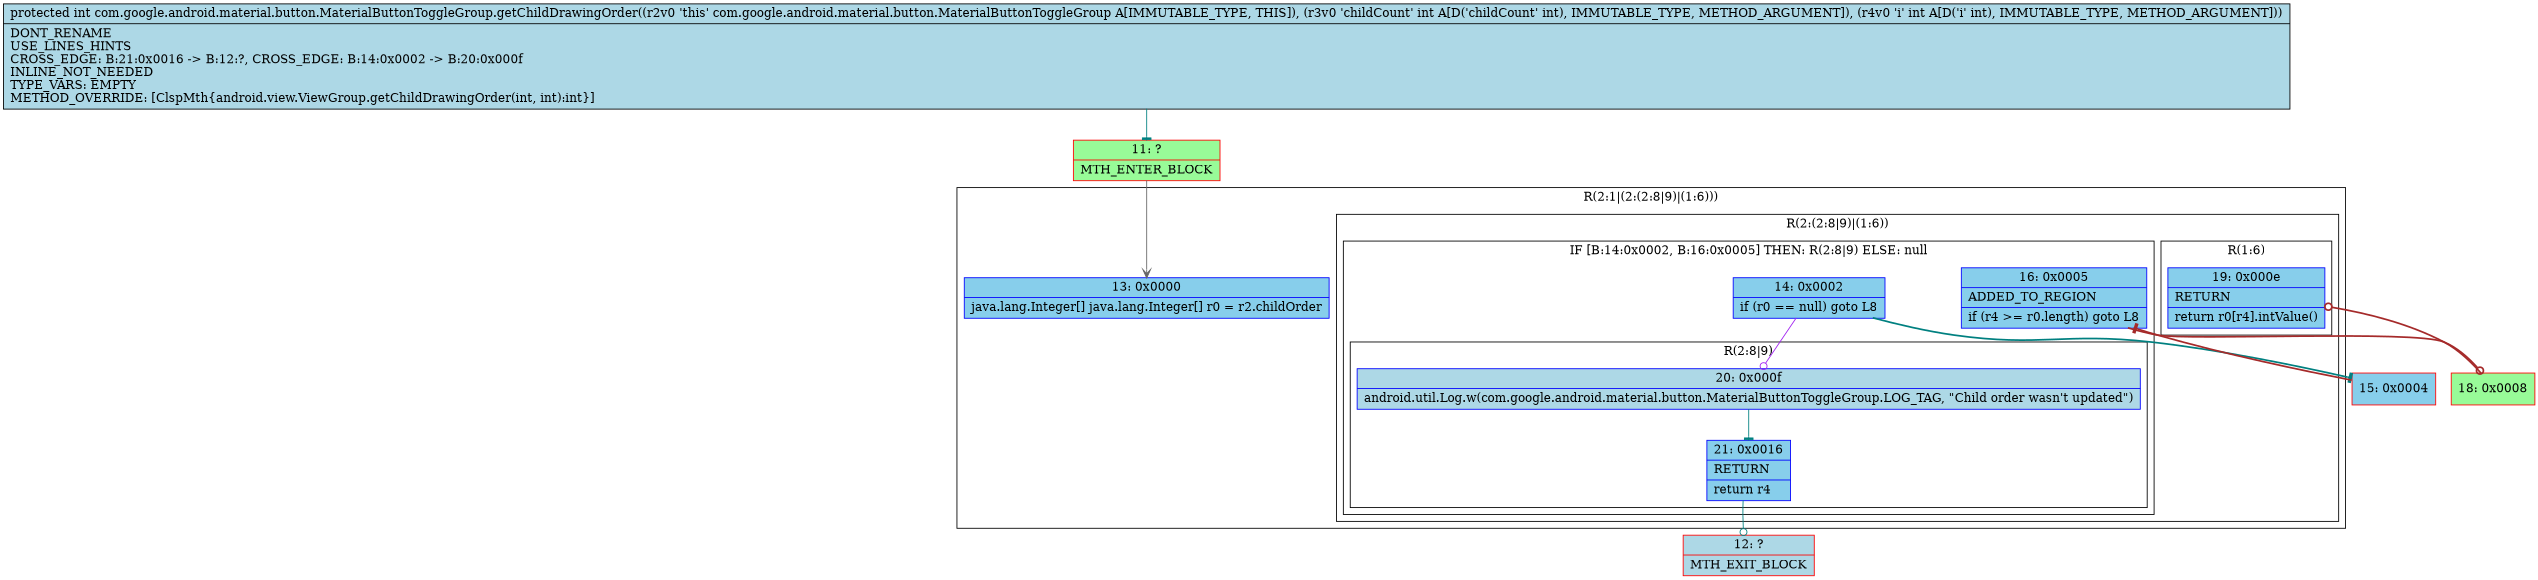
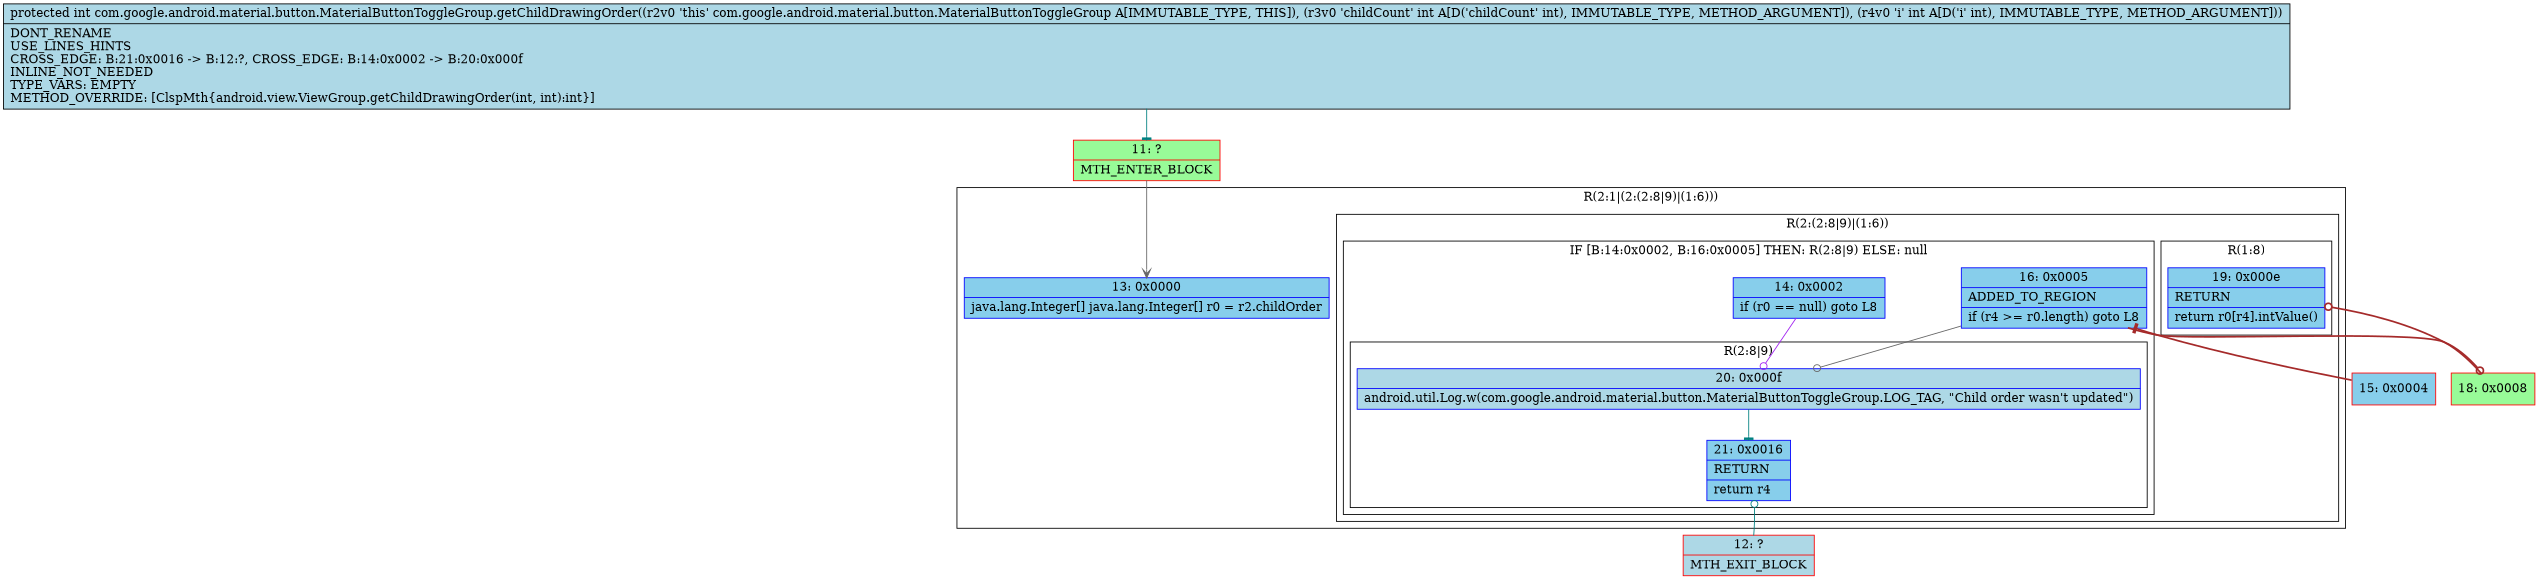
(2246, 251) -> (2246, 251)
(2171, 344) -> none
none -> (1887, 348)
(1743, 515) -> (1754, 521)
